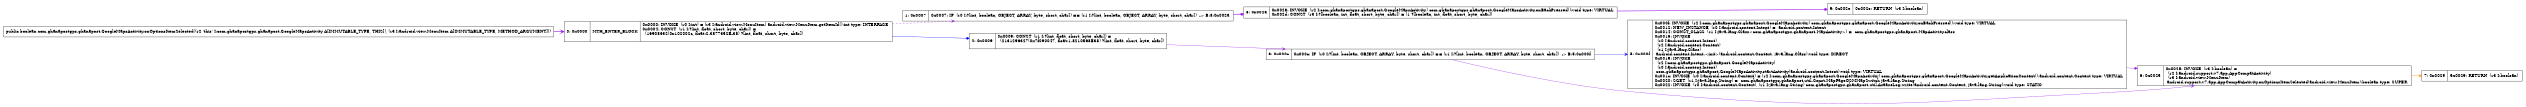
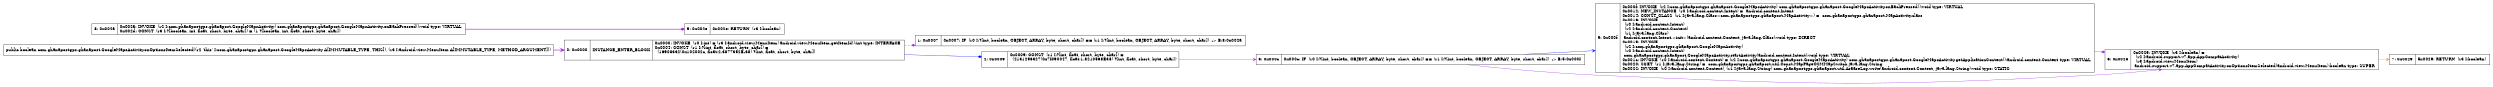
(1237, 14) -> none
(922, 23) -> (908, 45)
(615, 32) -> (621, 50)
